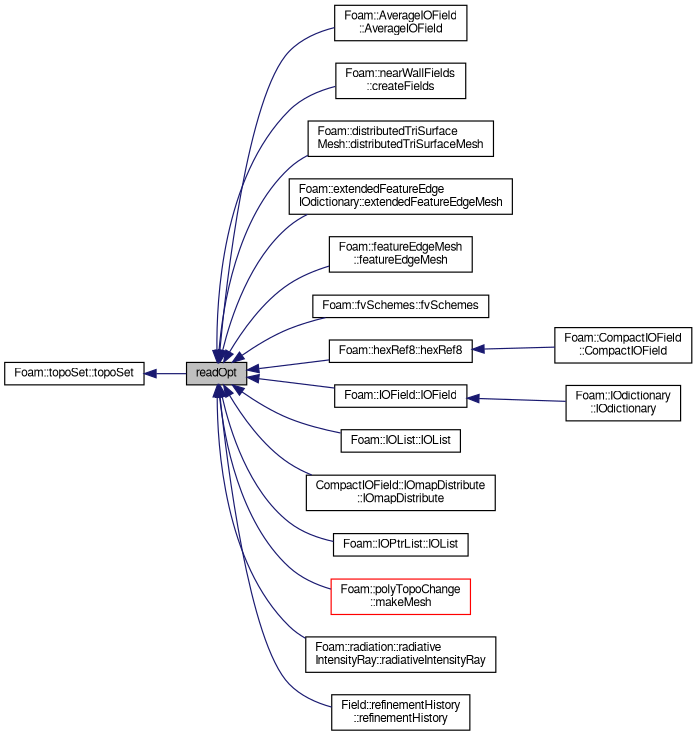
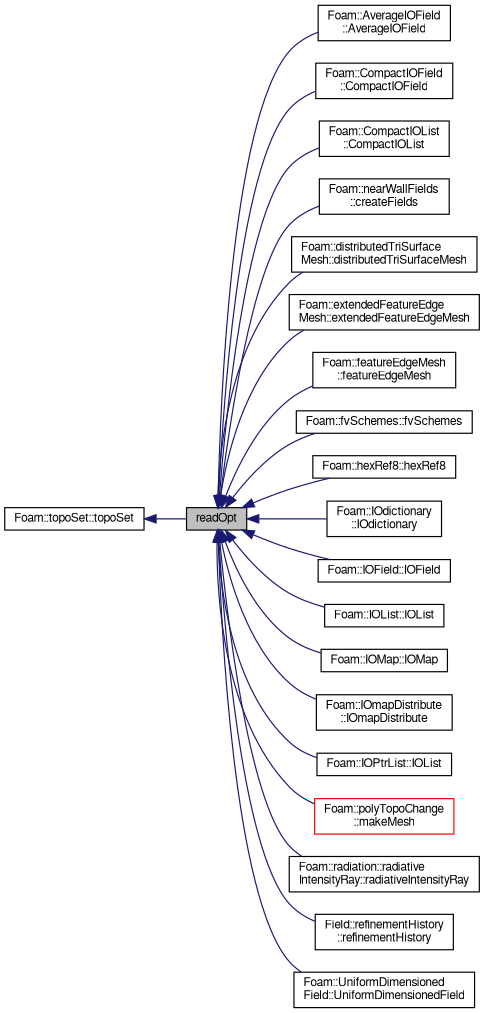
none -> (384, 139)
(401, 197) -> (384, 312)
(520, 348) -> (240, 272)
(522, 400) -> (293, 519)
(401, 493) -> (384, 712)
none -> (384, 661)
none -> (384, 990)
